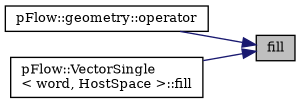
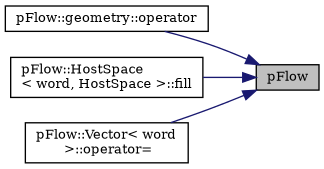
(276, 48) -> (288, 77)
(107, 77) -> (107, 77)
none -> (107, 143)
